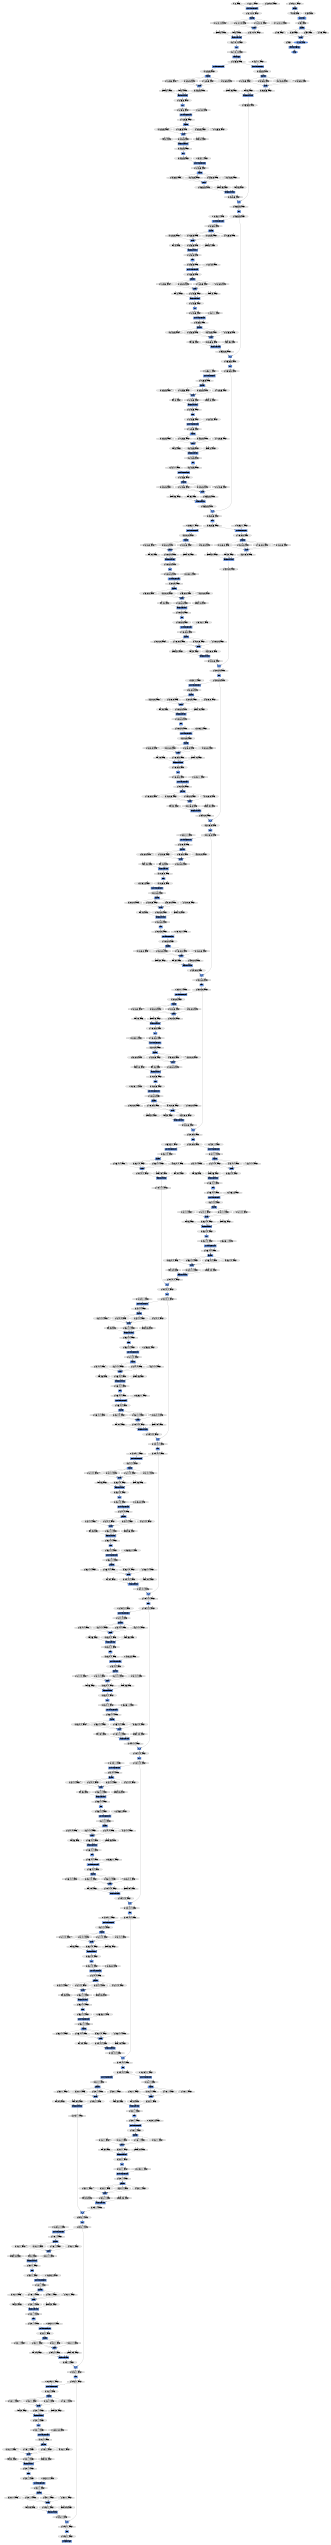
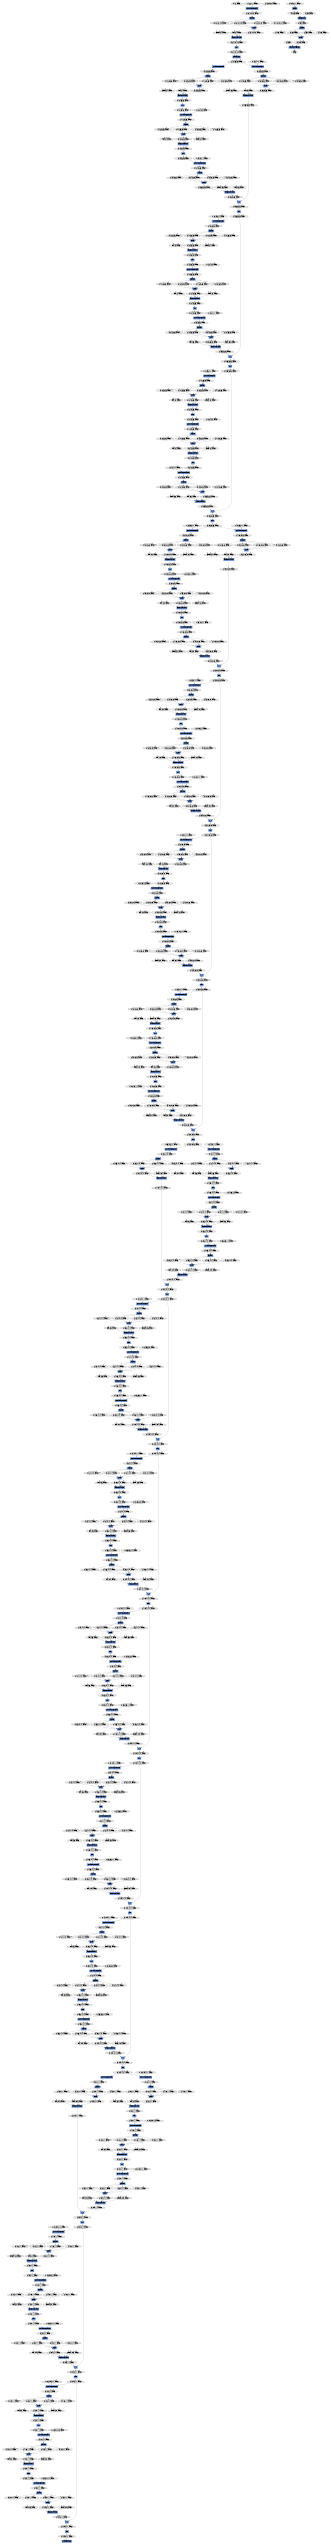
(302, 18) -> (302, 18)
(301, 42) -> (301, 42)
(295, 52) -> (295, 52)
